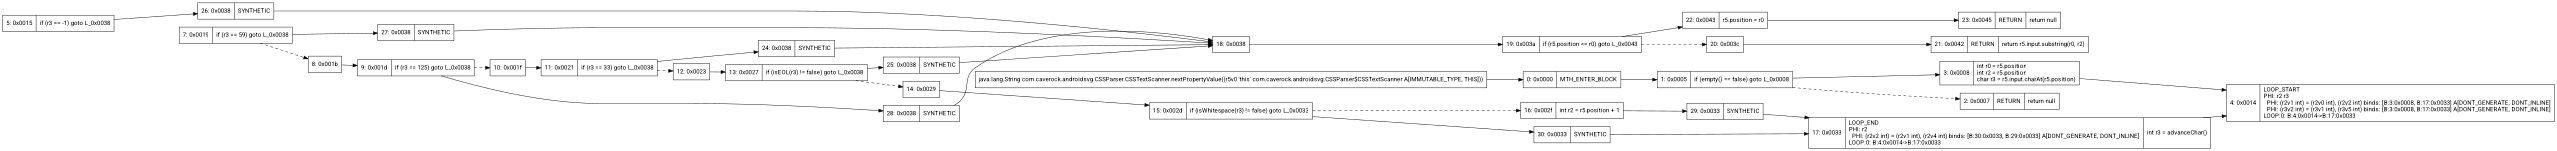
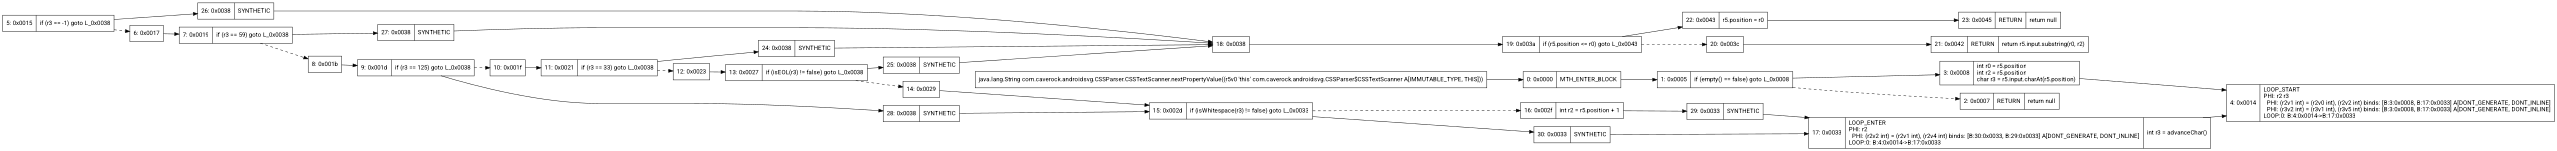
none -> (147, 33)
(1052, 38) -> (1052, 112)
(1864, 123) -> (1867, 123)
